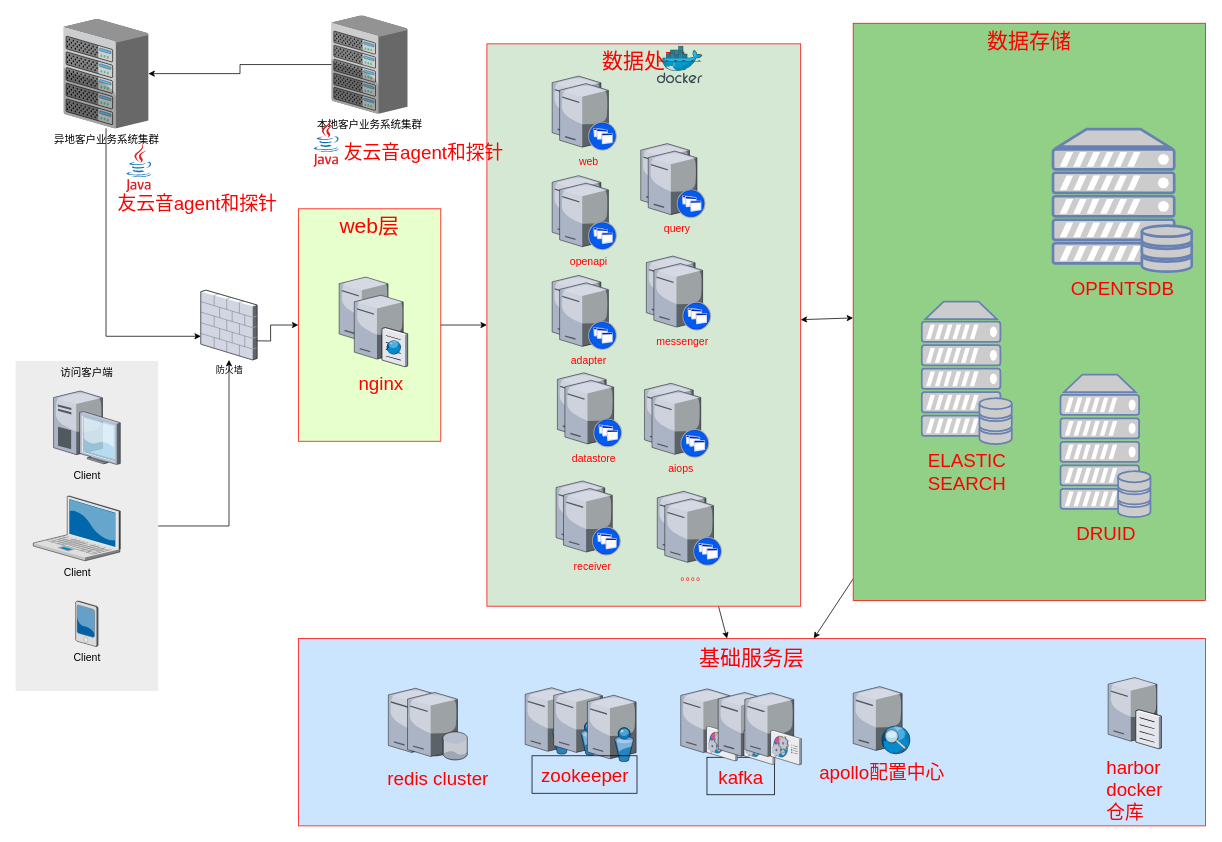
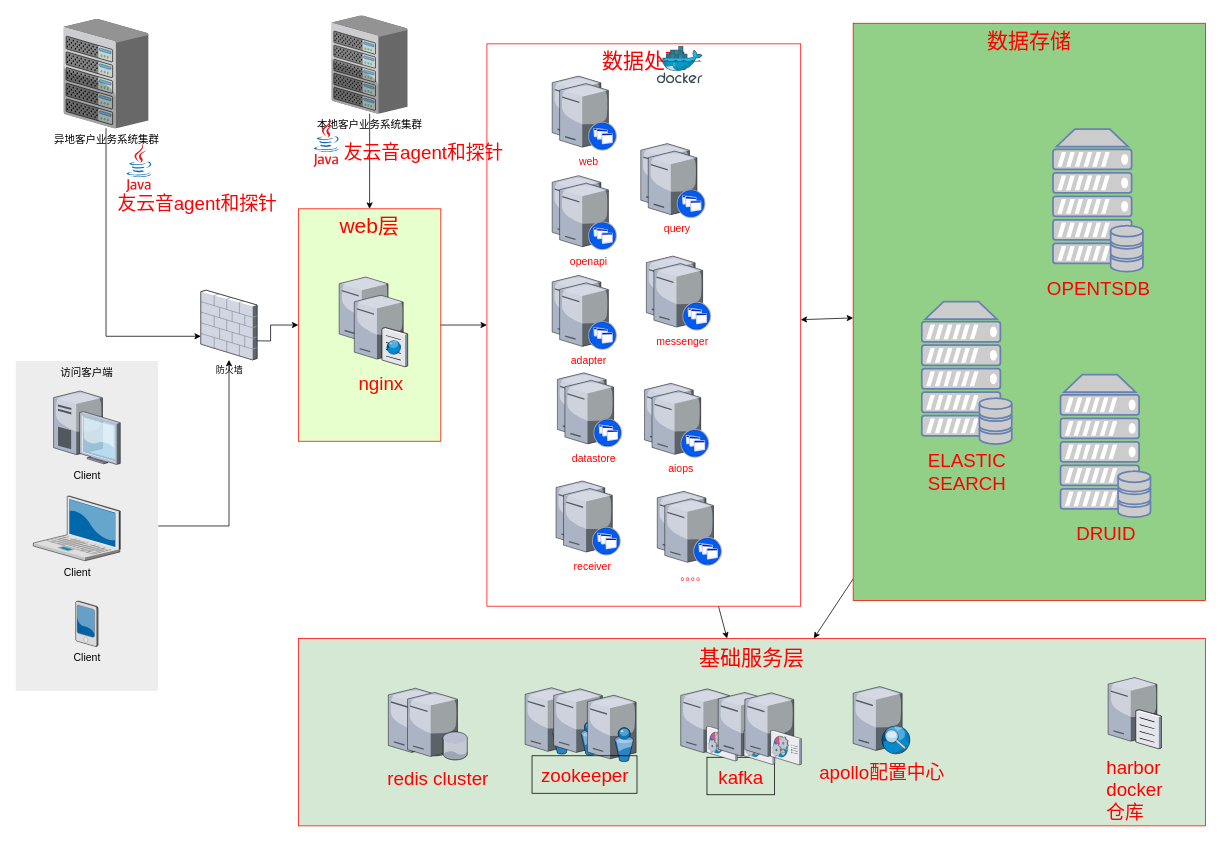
(240, 66) -> (369, 158)
(1122, 200) -> (1098, 200)
(644, 325) -> (644, 325)
(752, 659) -> (752, 659)
